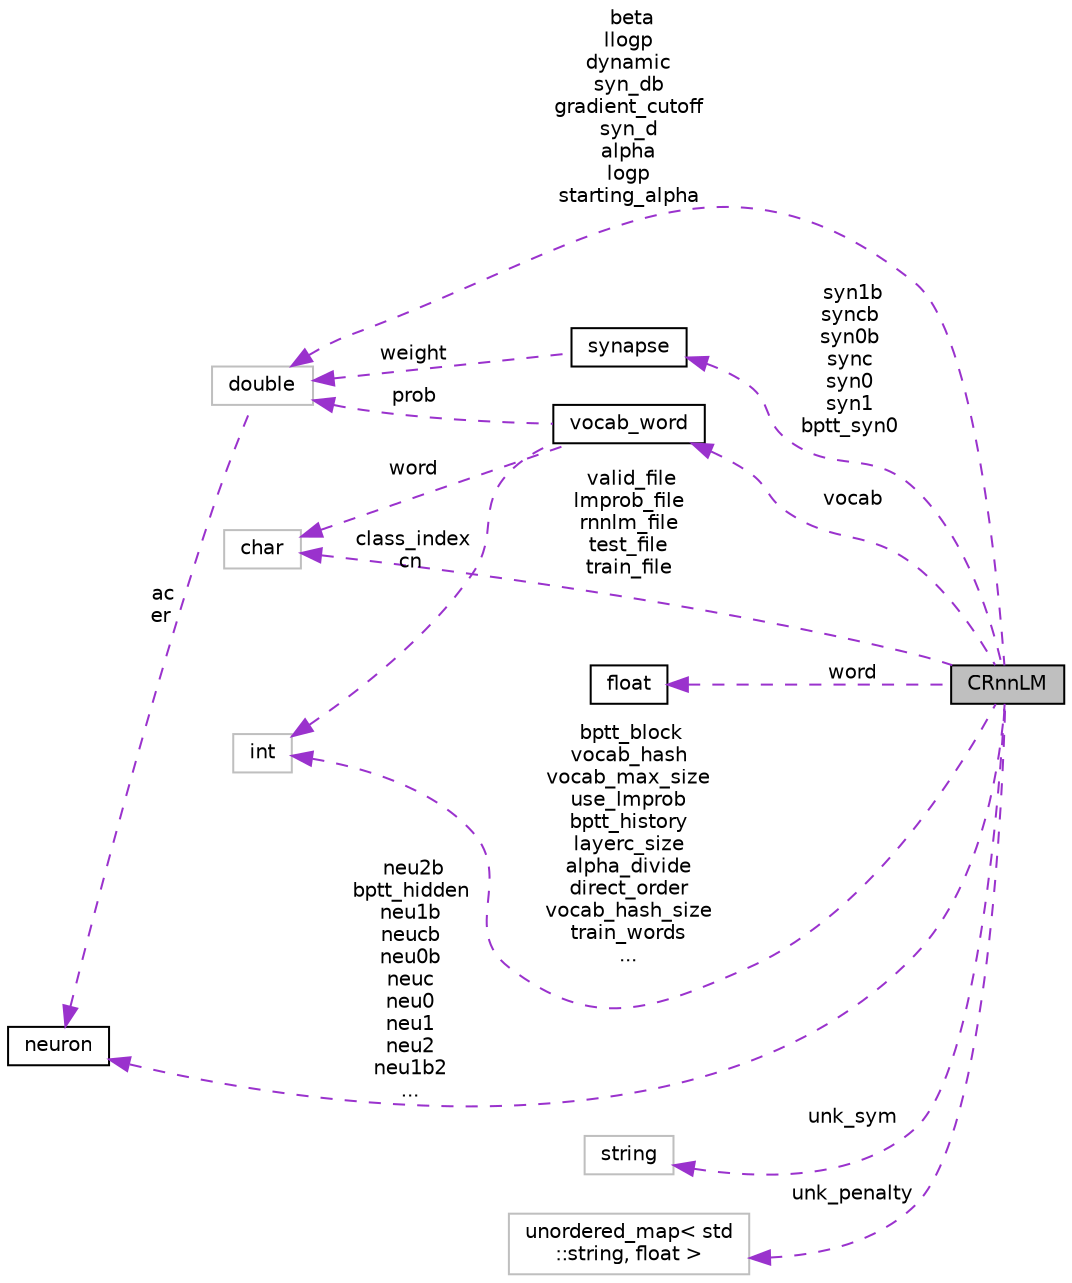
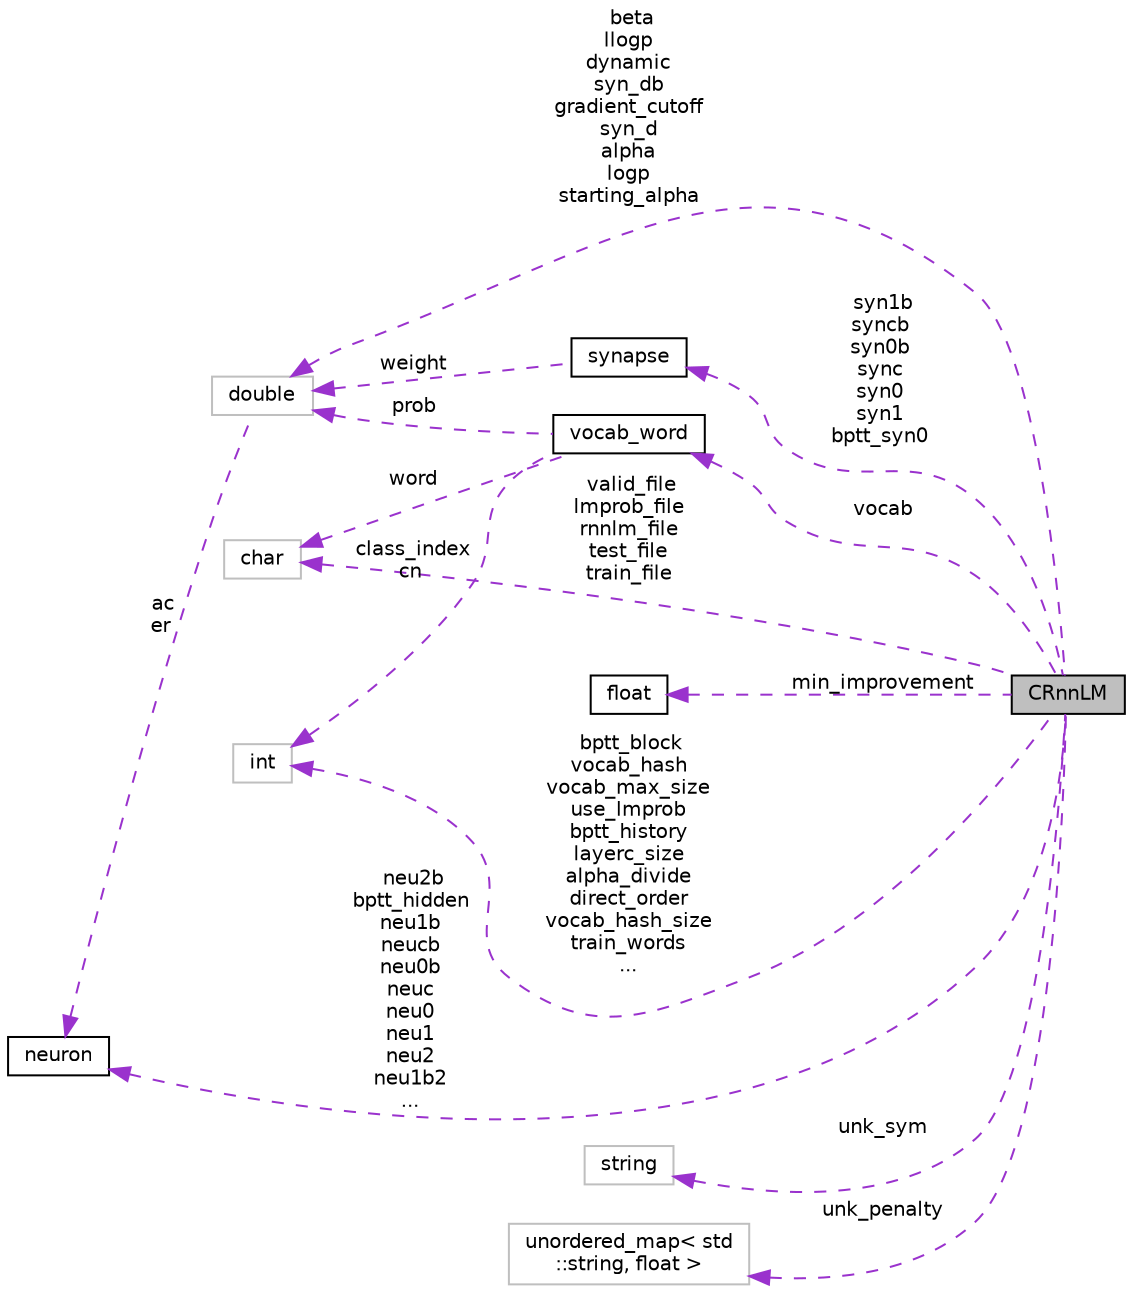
(850, 673) -> (880, 684)
